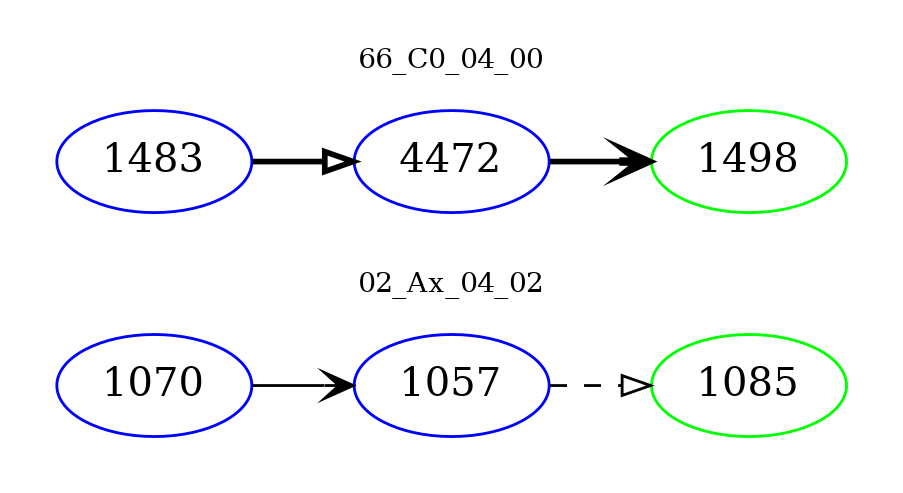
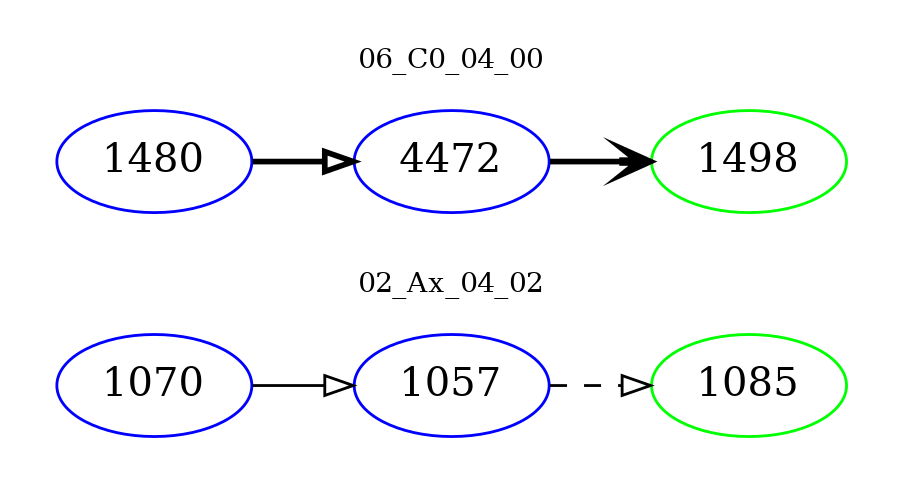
(452, 61) -> (452, 61)
(154, 162) -> (154, 162)
(289, 386) -> (289, 386)
